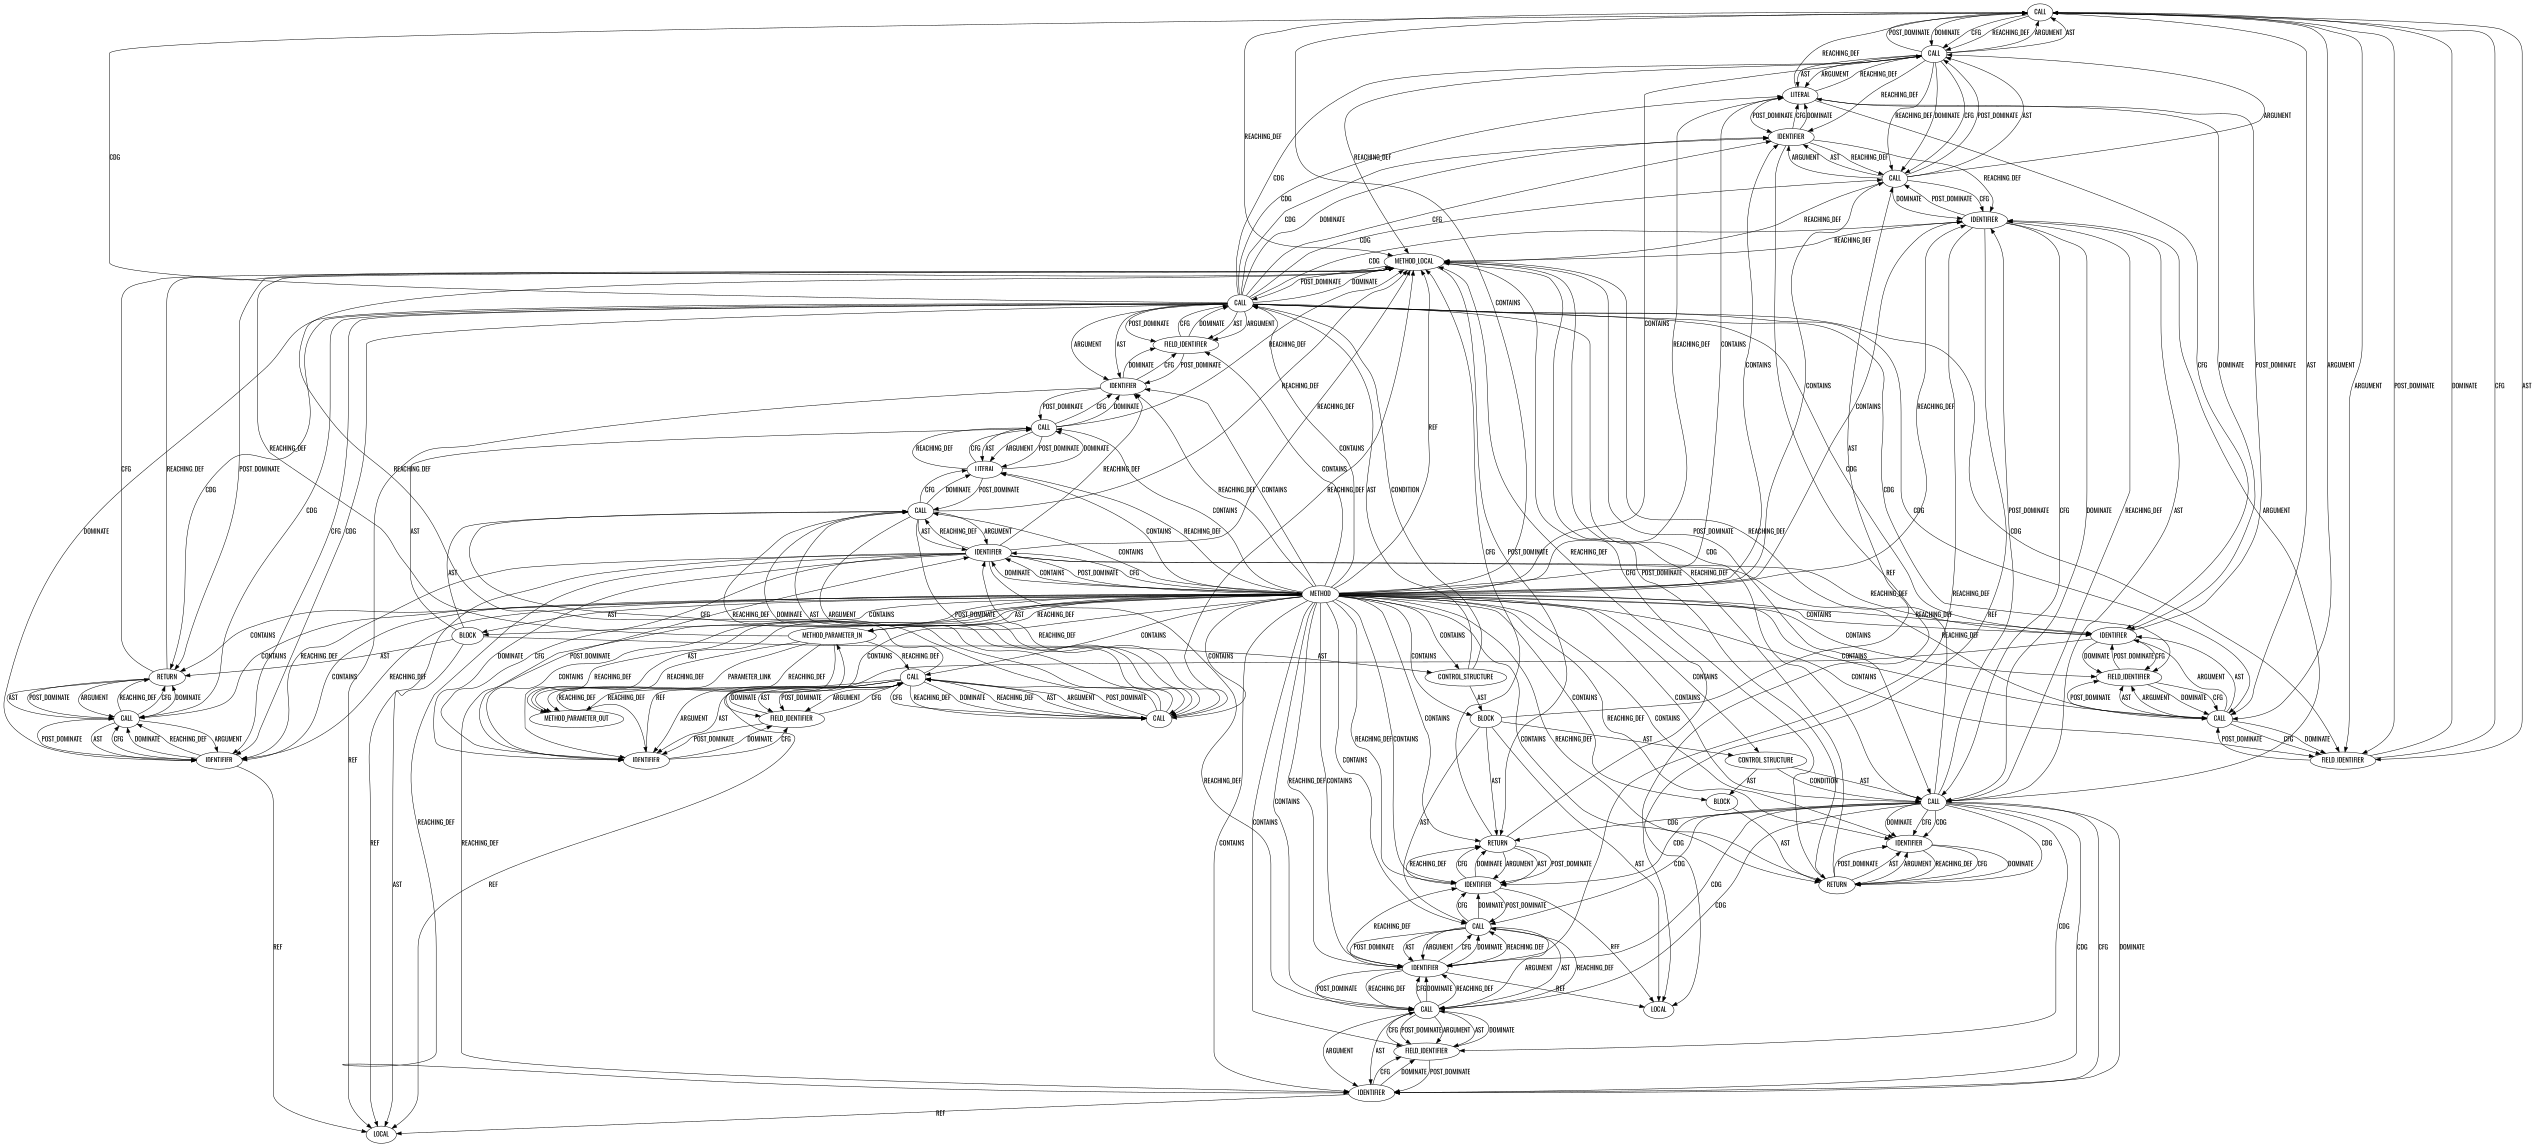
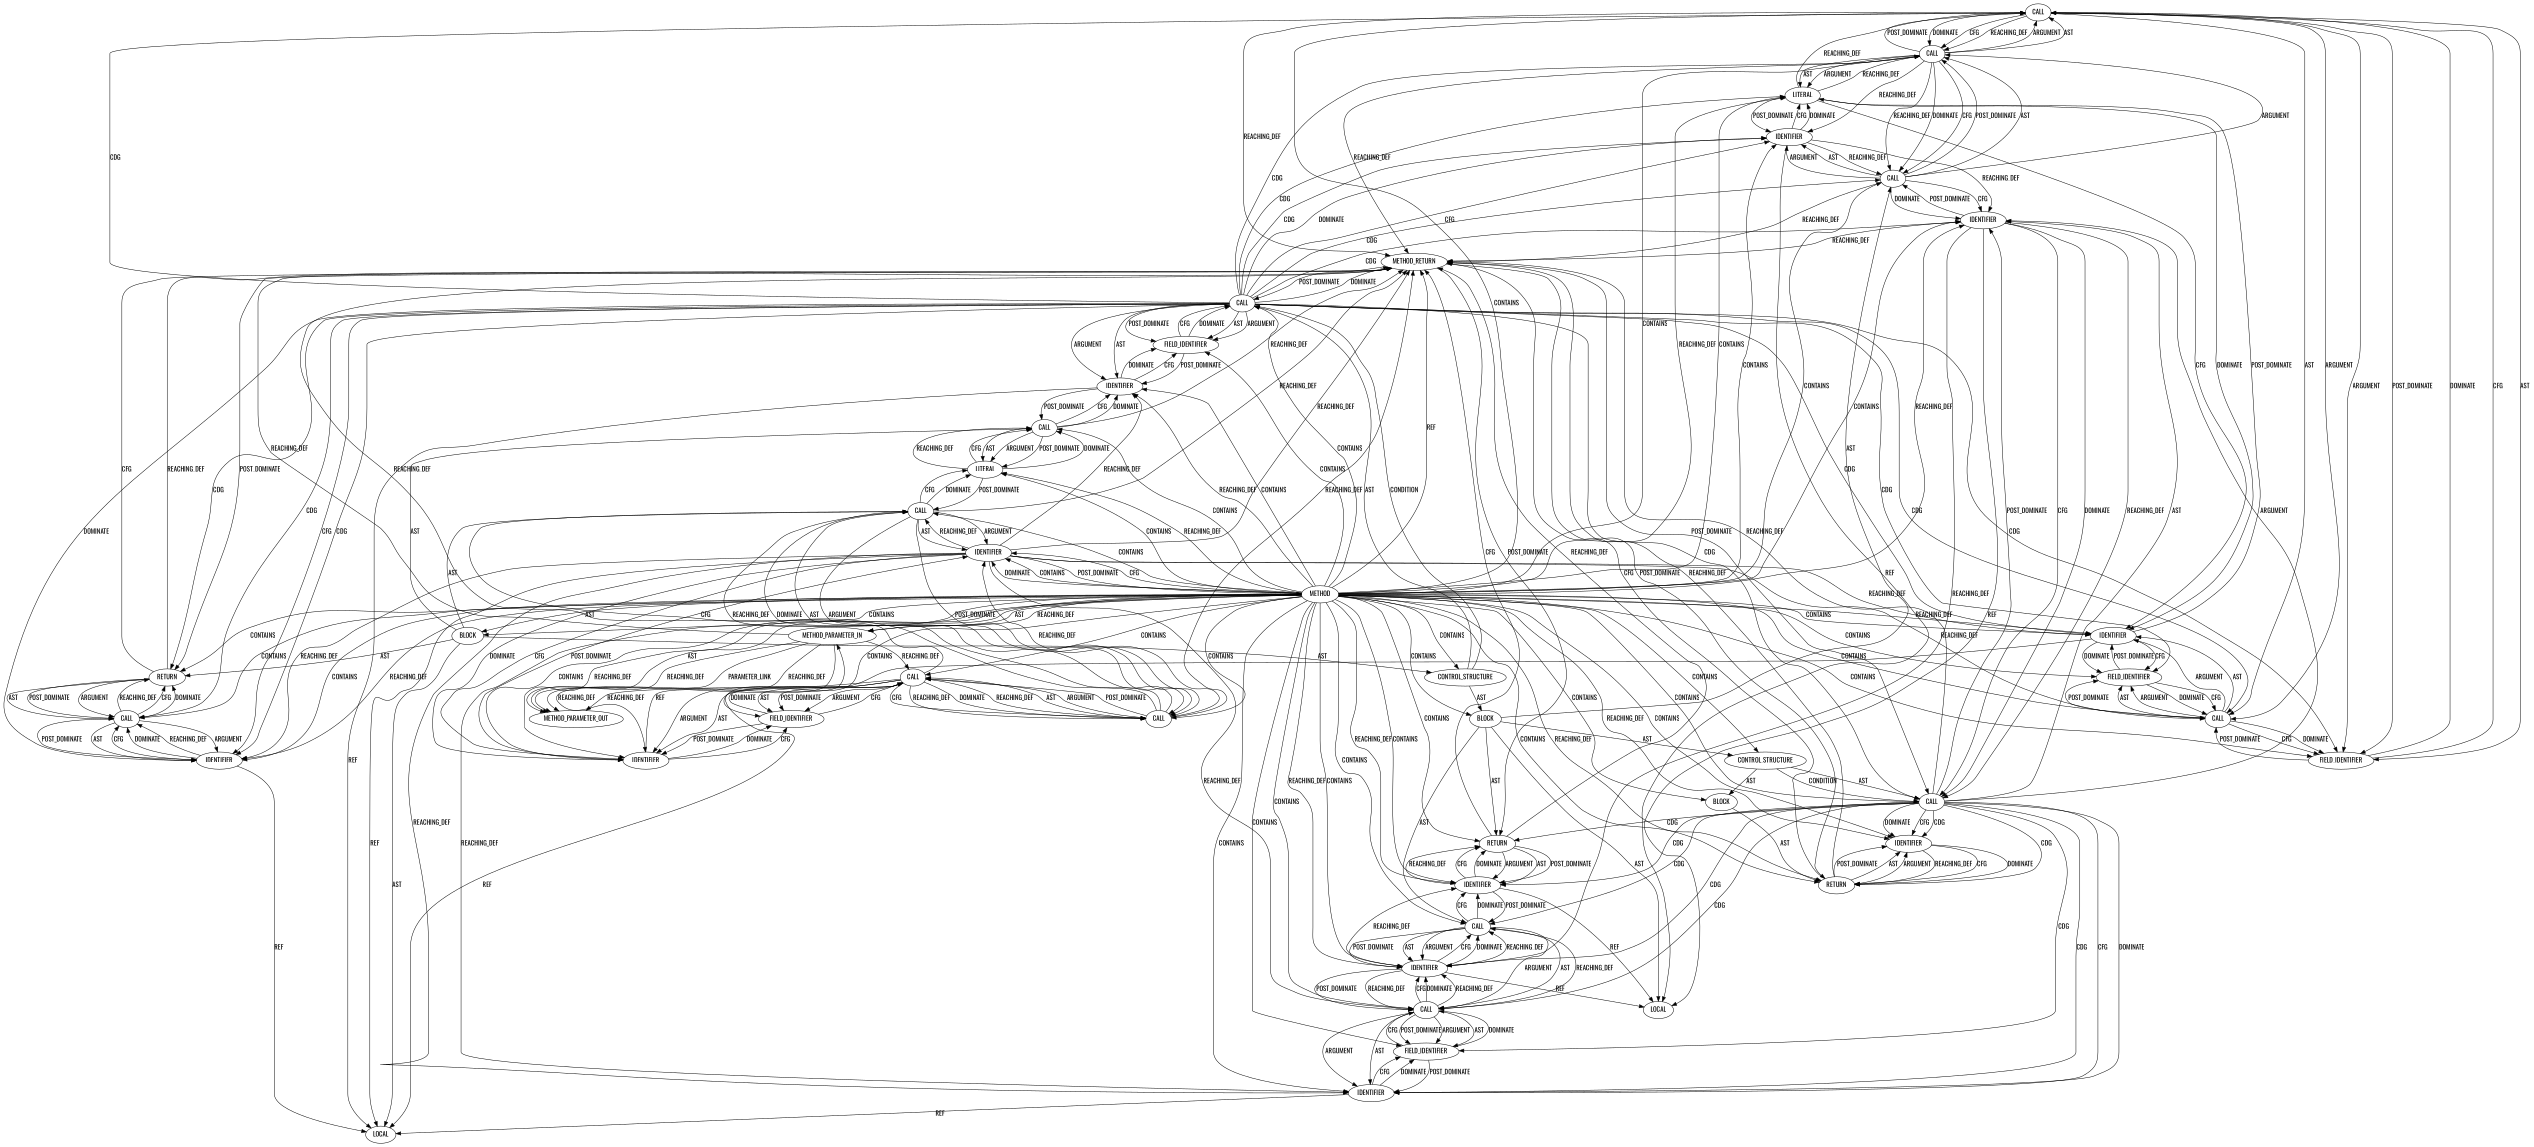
(1414, 262) -> (1414, 262)
